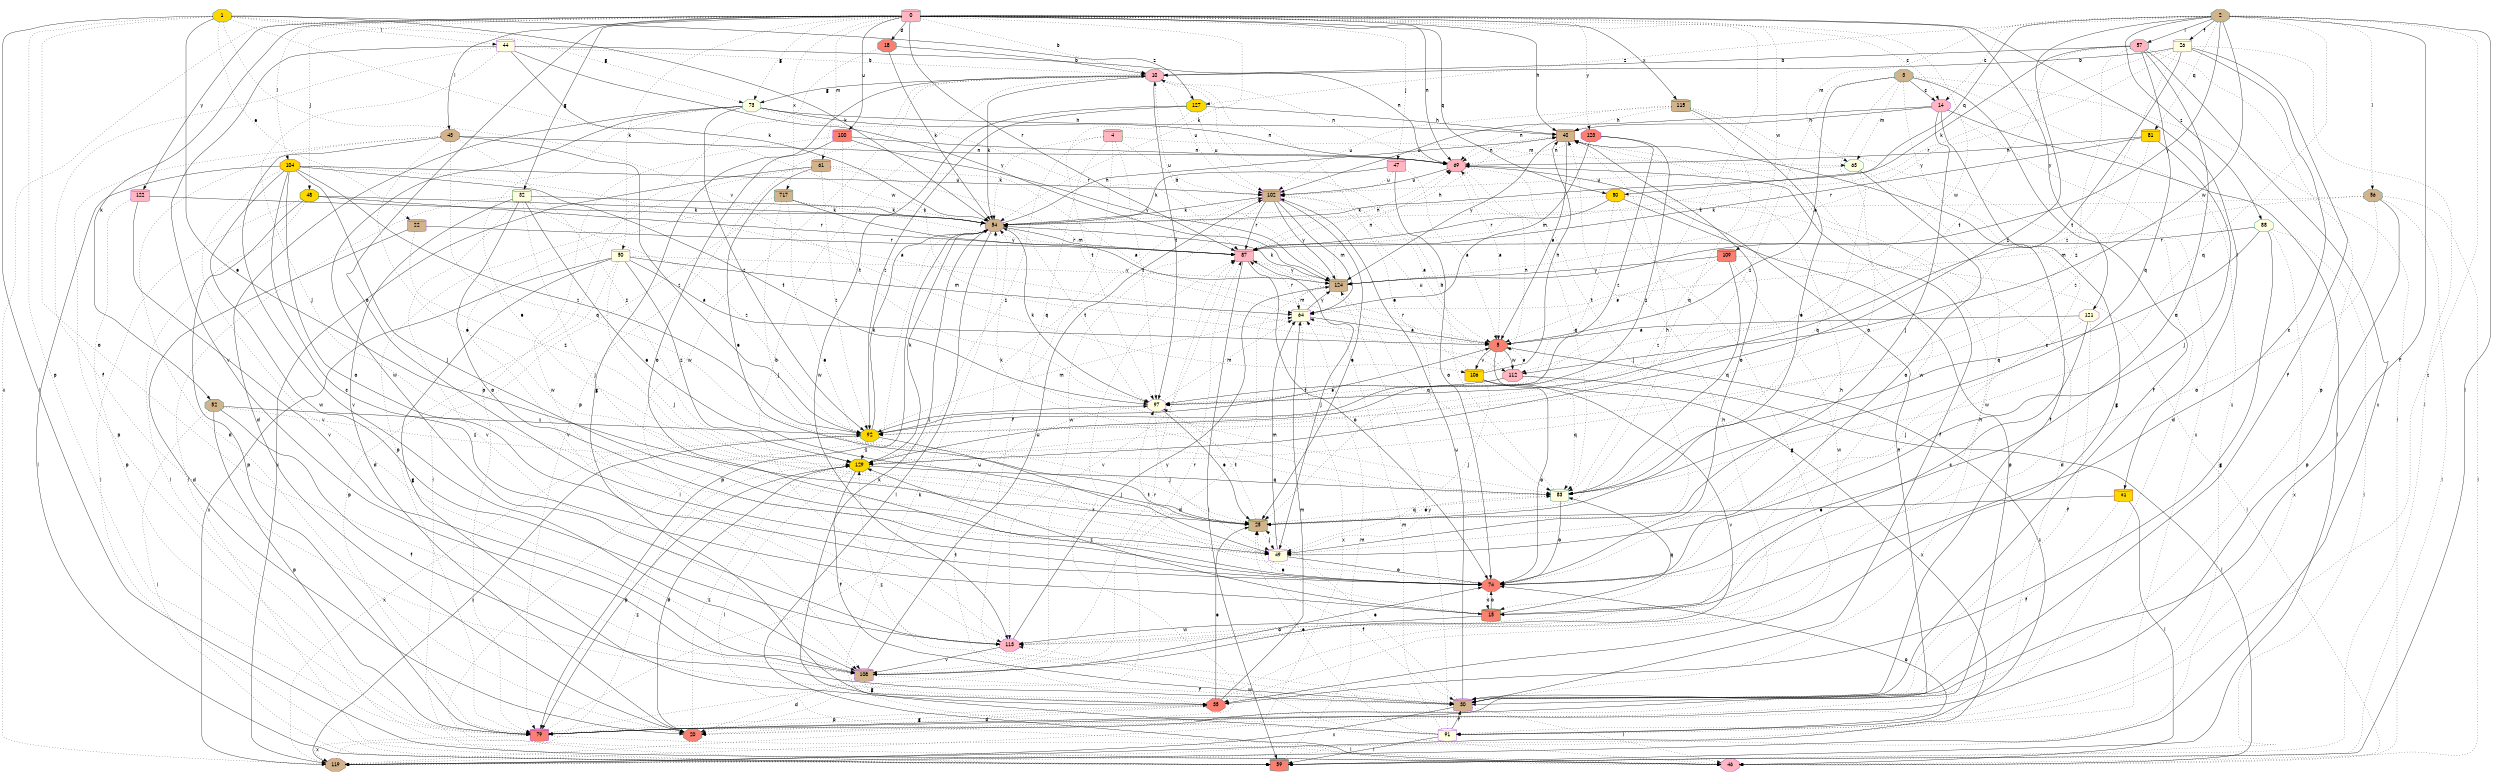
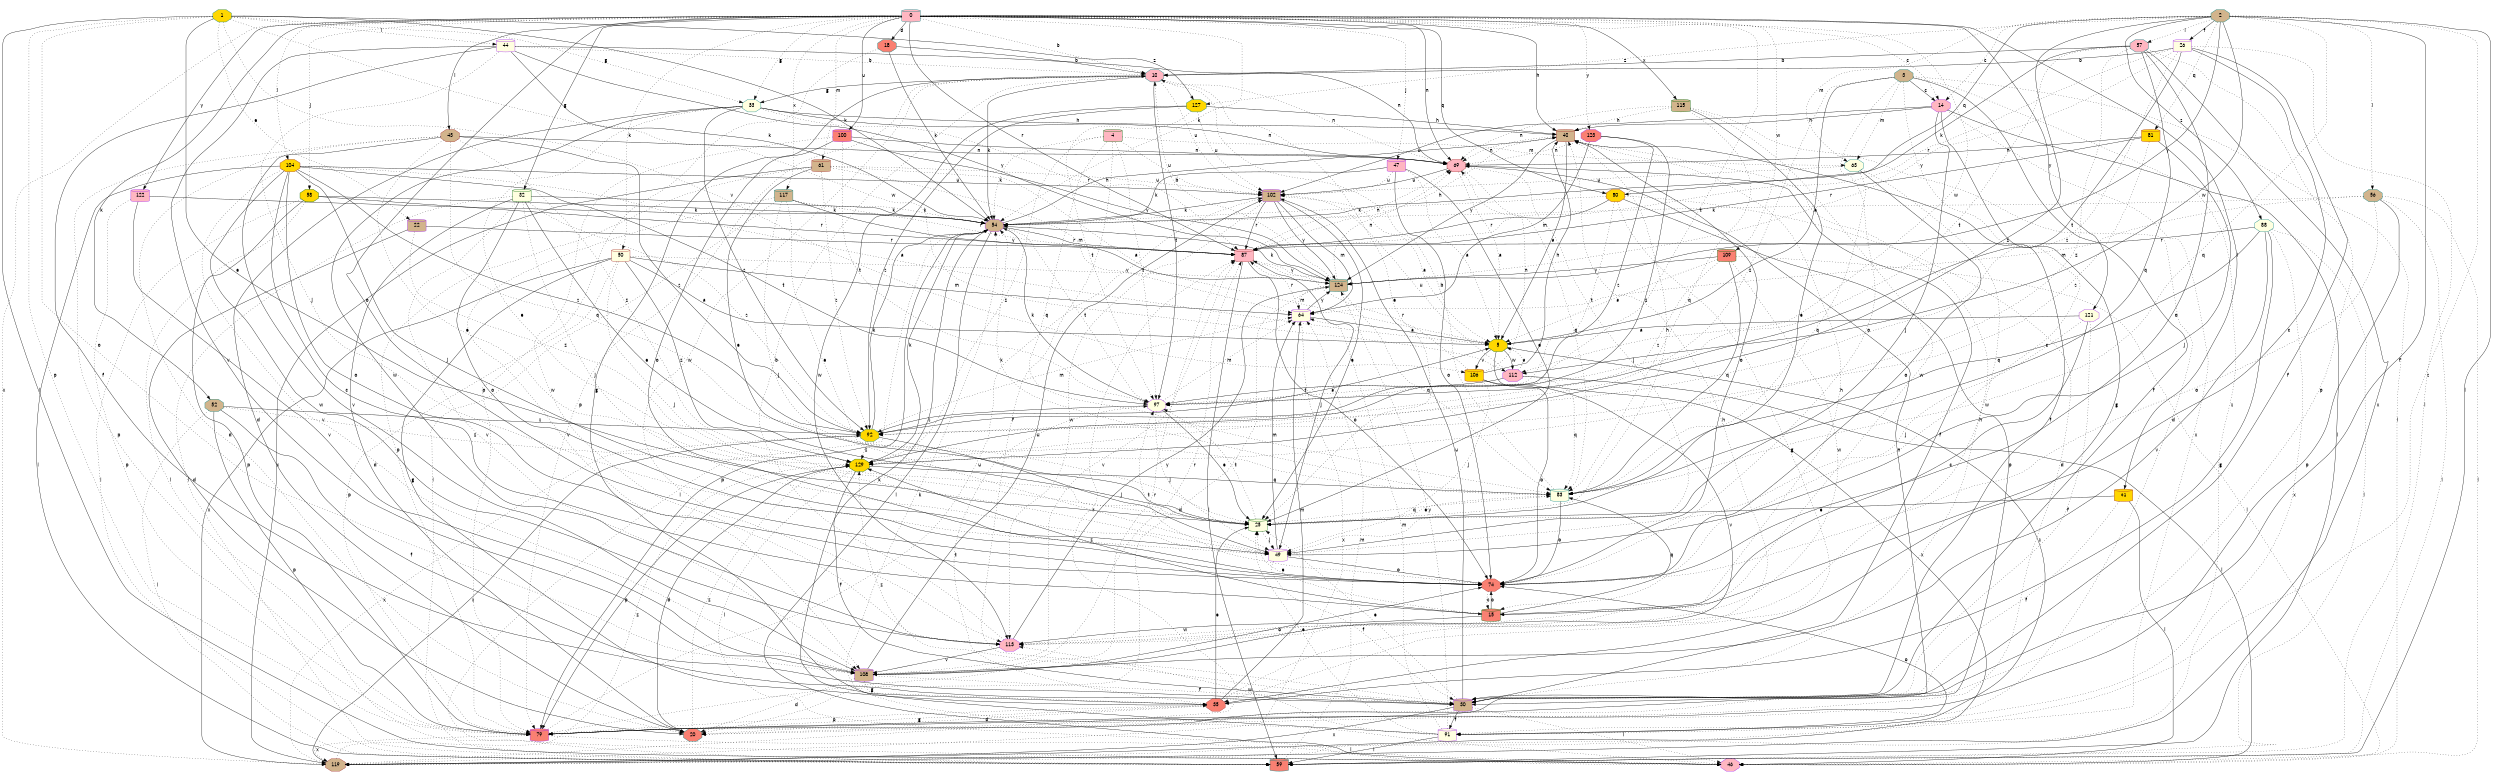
(2181, 30) -> (2181, 30)
(752, 106) -> (752, 106)
(1470, 121) -> (1045, 174)
(309, 196) -> (309, 196)
(784, 196) -> (784, 196)
(621, 256) -> (621, 256)
(1498, 345) -> (1498, 345)
(1513, 375) -> (1513, 375)
none -> (1522, 409)
(1258, 525) -> (1258, 525)
(406, 600) -> (406, 600)
none -> (1670, 651)
(1456, 722) -> (1453, 720)
